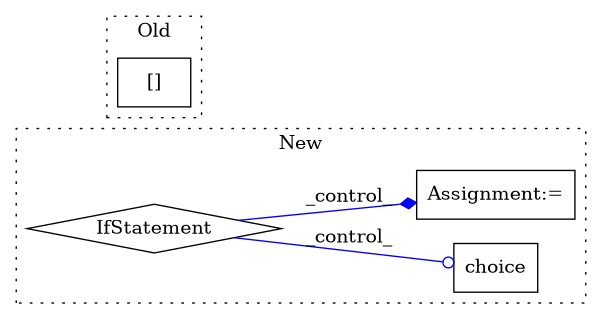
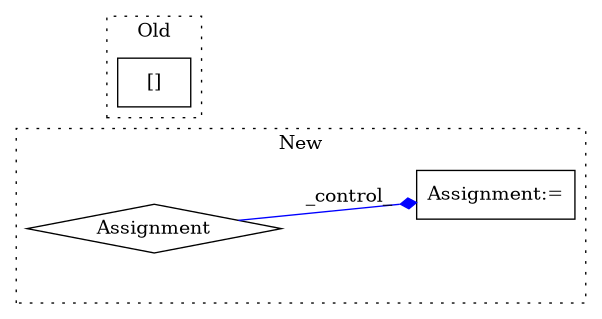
(154, 229) -> (154, 229)
(496, 268) -> none
